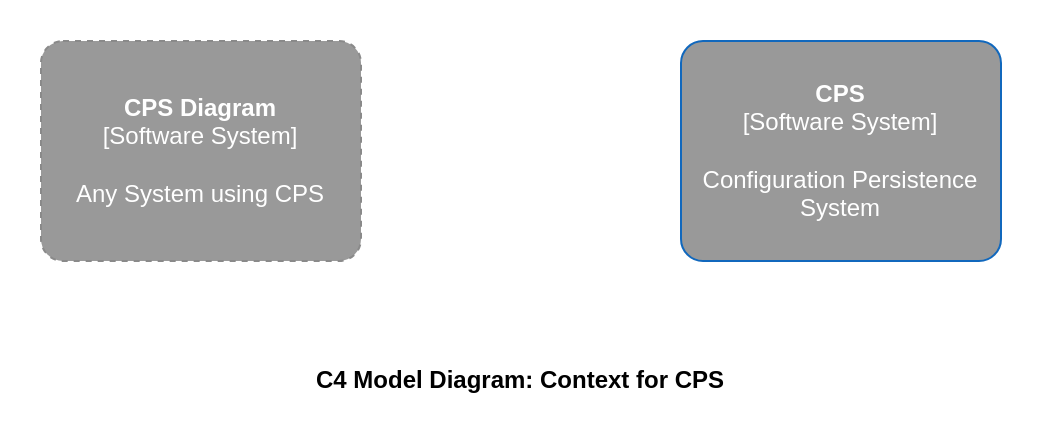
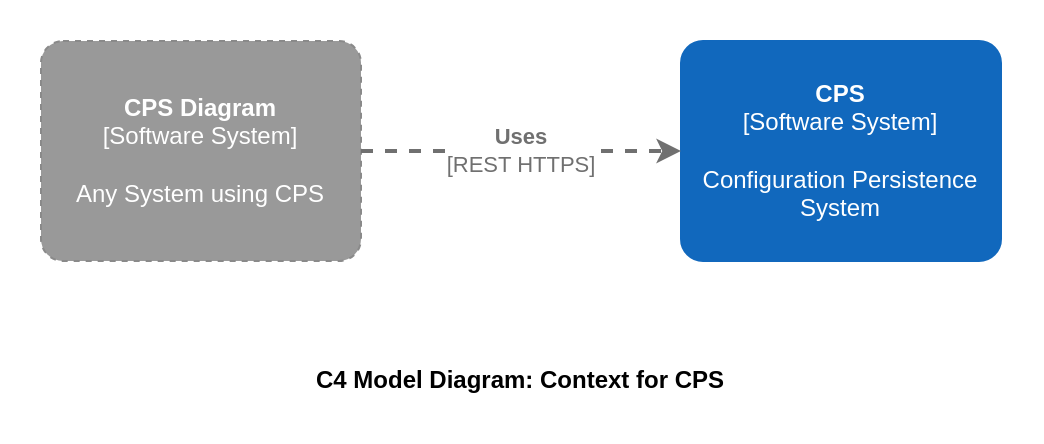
none -> (656, 151)
(841, 151) -> (841, 151)
